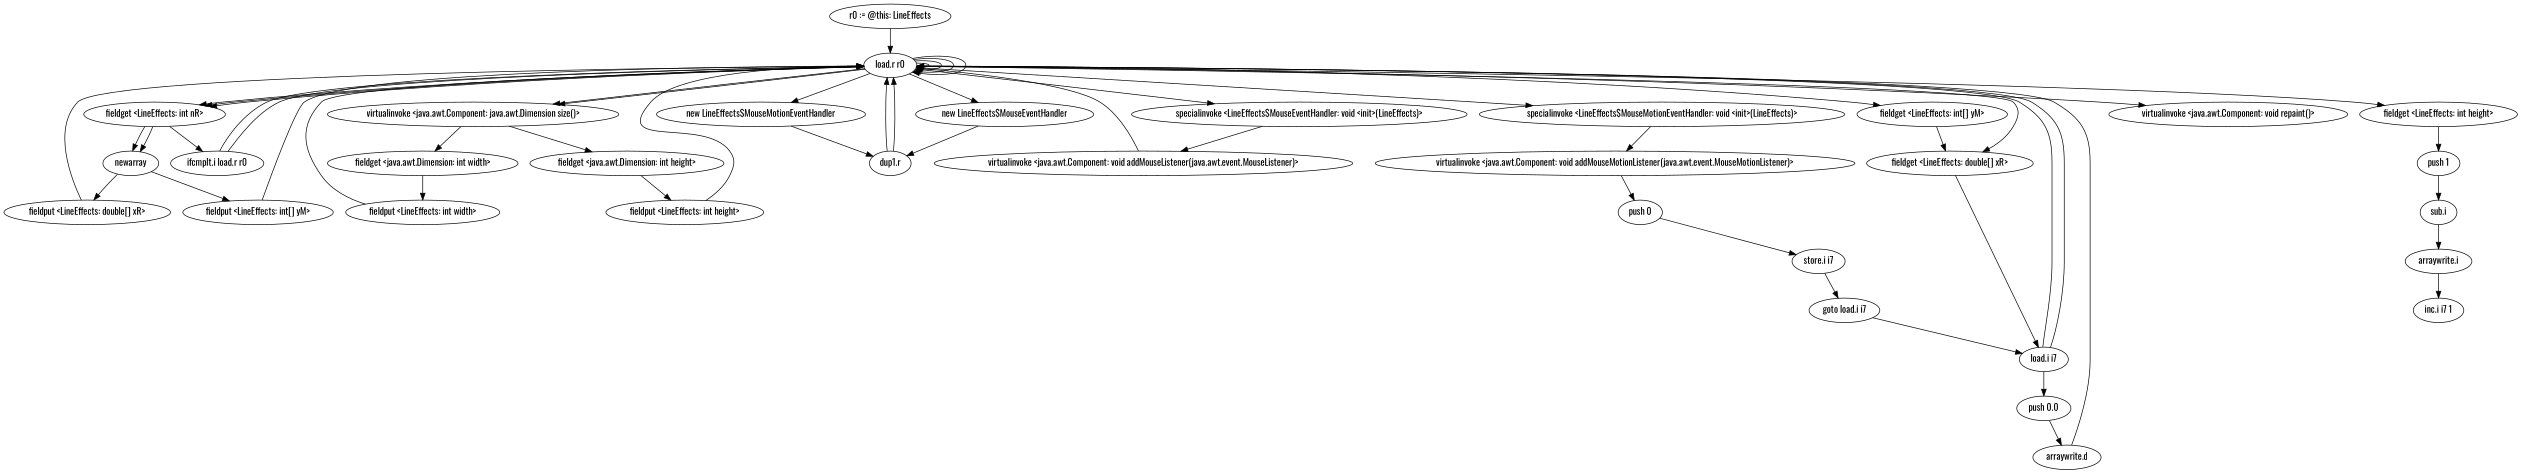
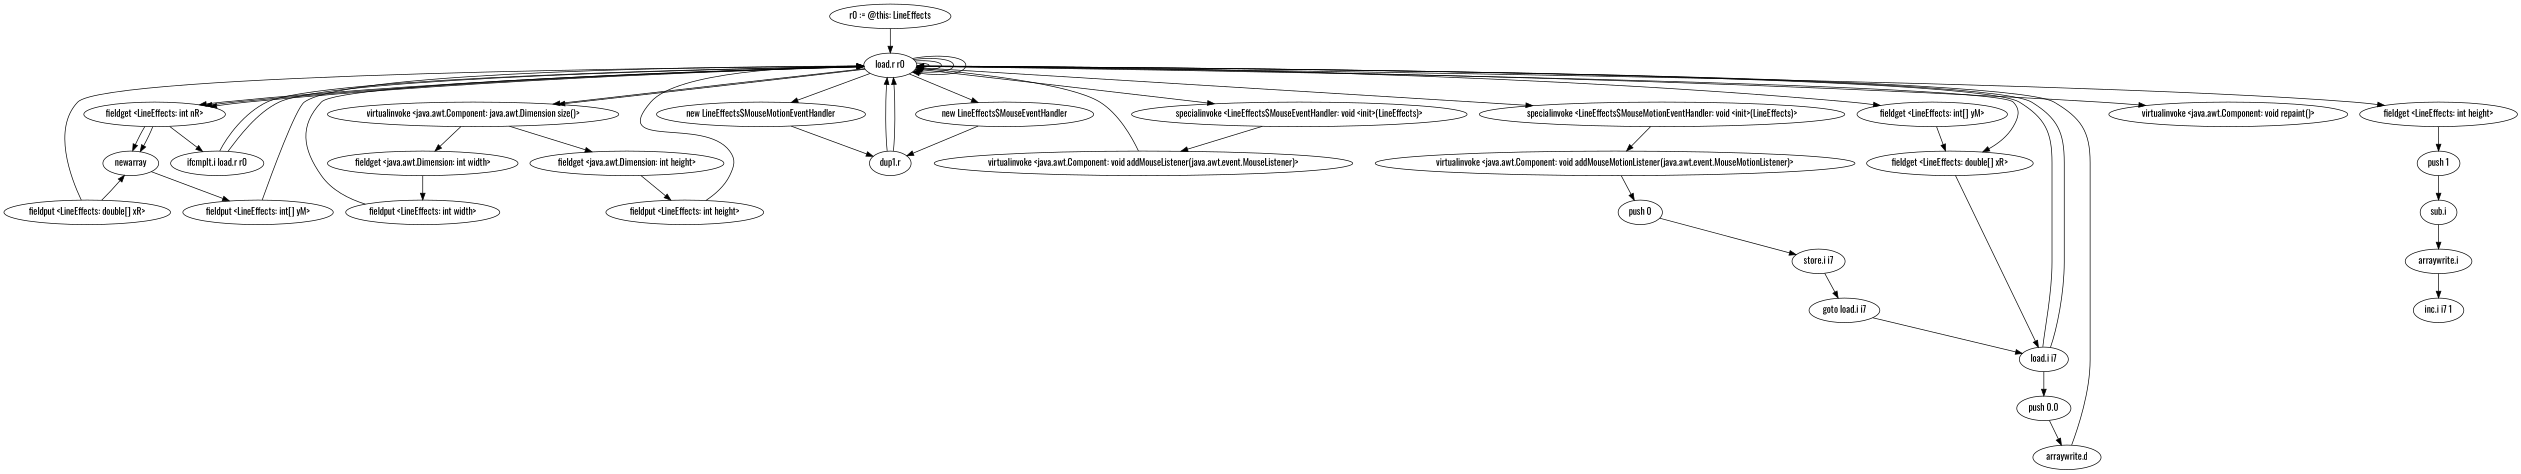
(108, 184) -> (111, 191)
